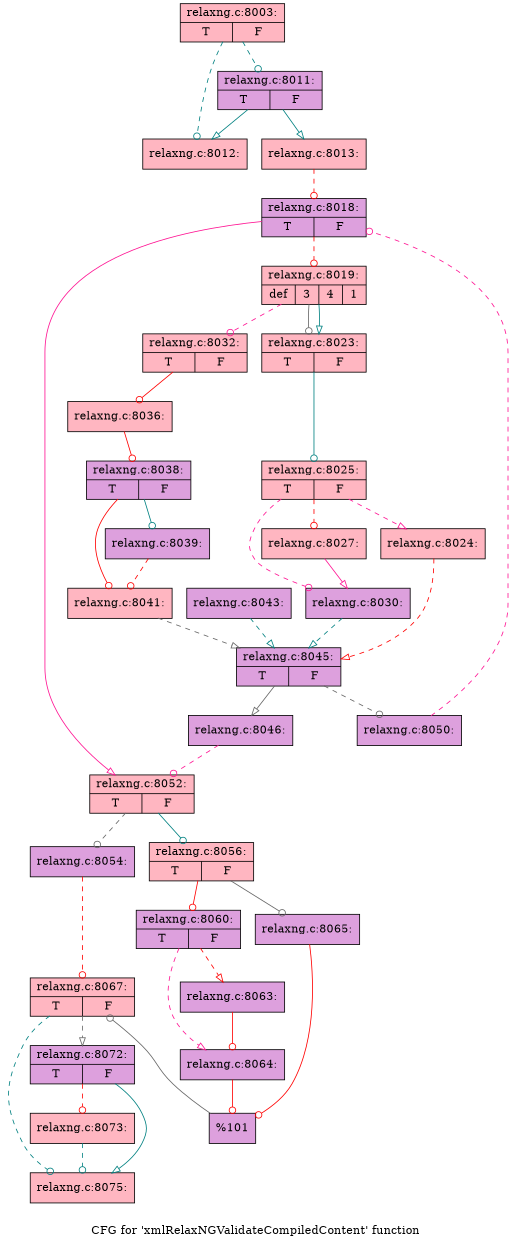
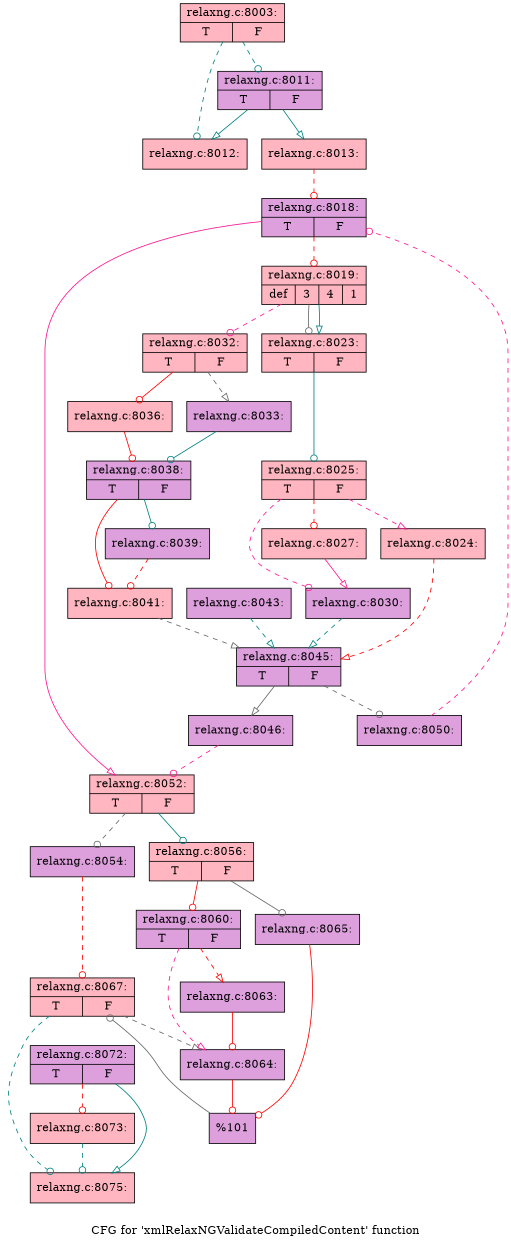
none -> (239, 417)
(82, 1027) -> (158, 1031)
